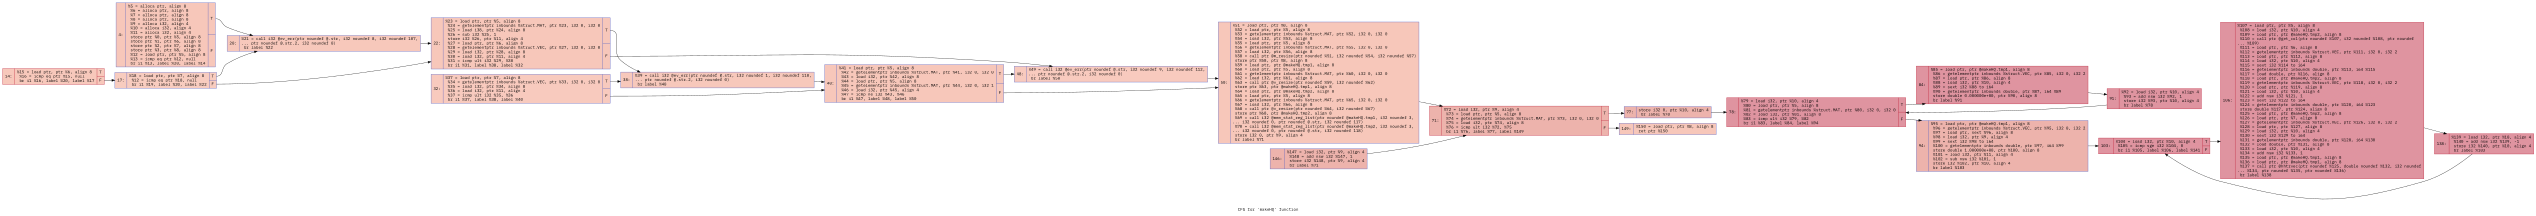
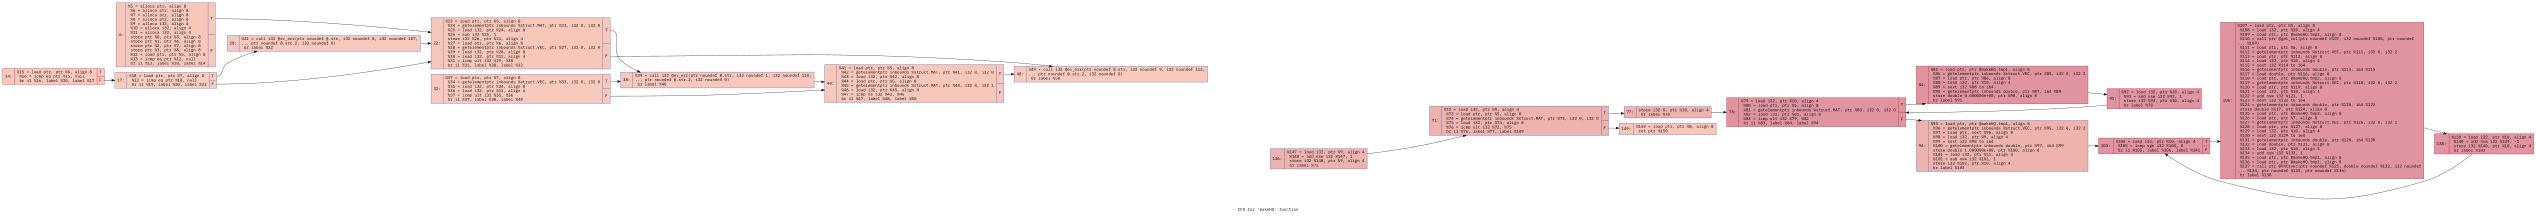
(231, 29) -> (322, 23)
(485, 30) -> (485, 30)
(1319, 83) -> none
(1519, 121) -> (1519, 121)
